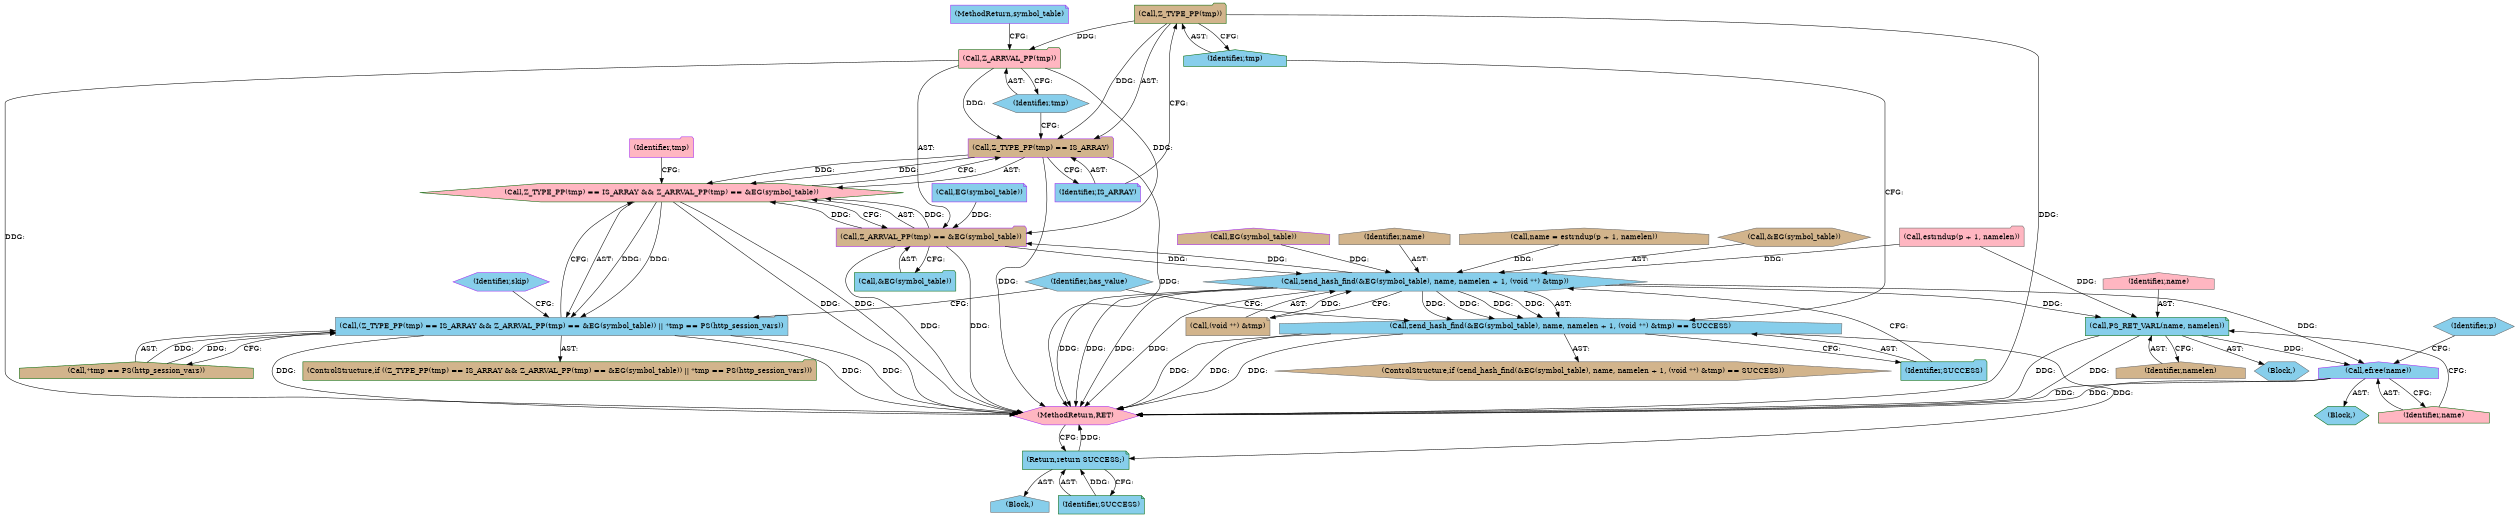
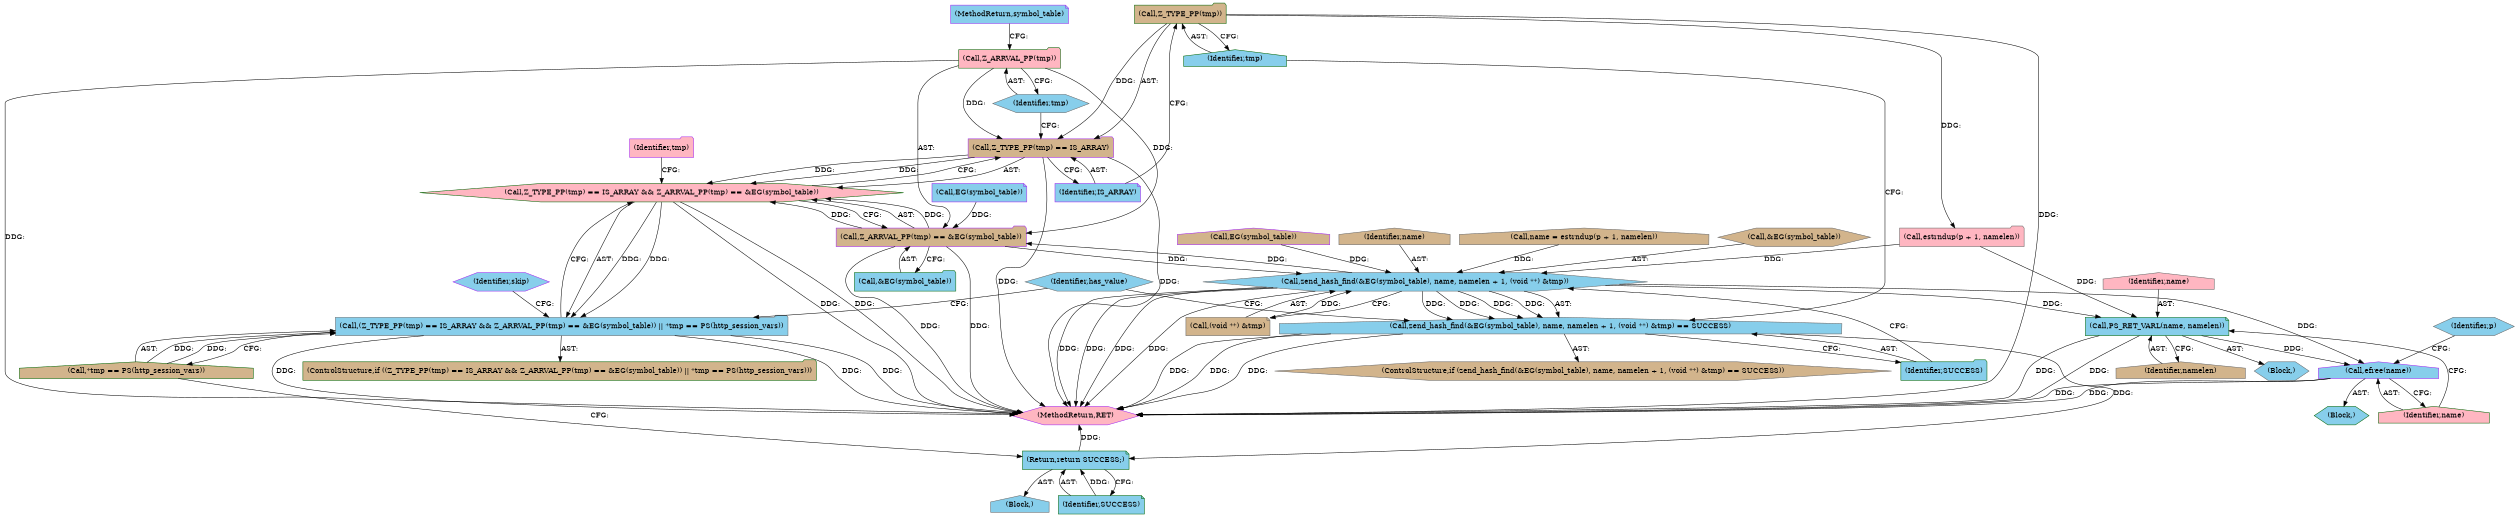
(1083, 31) -> (1669, 25)
(1059, 435) -> (597, 425)
